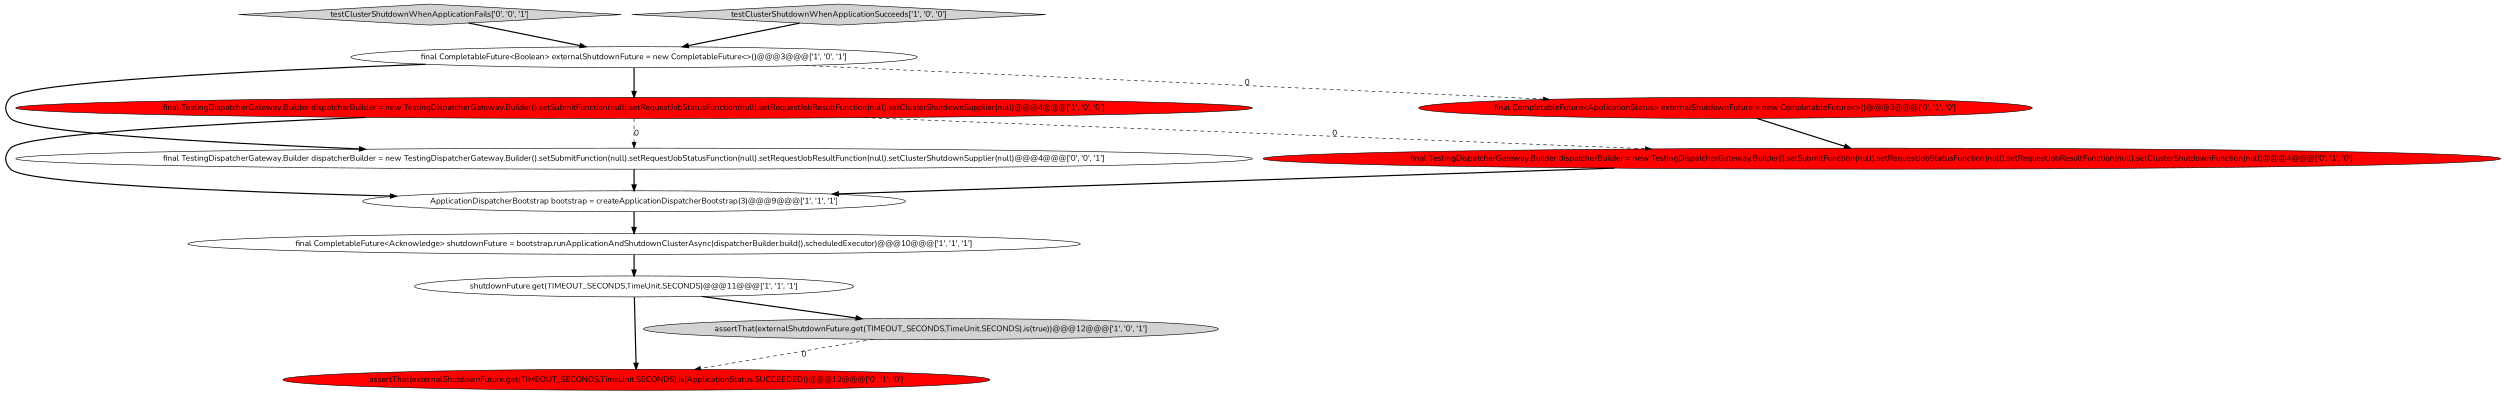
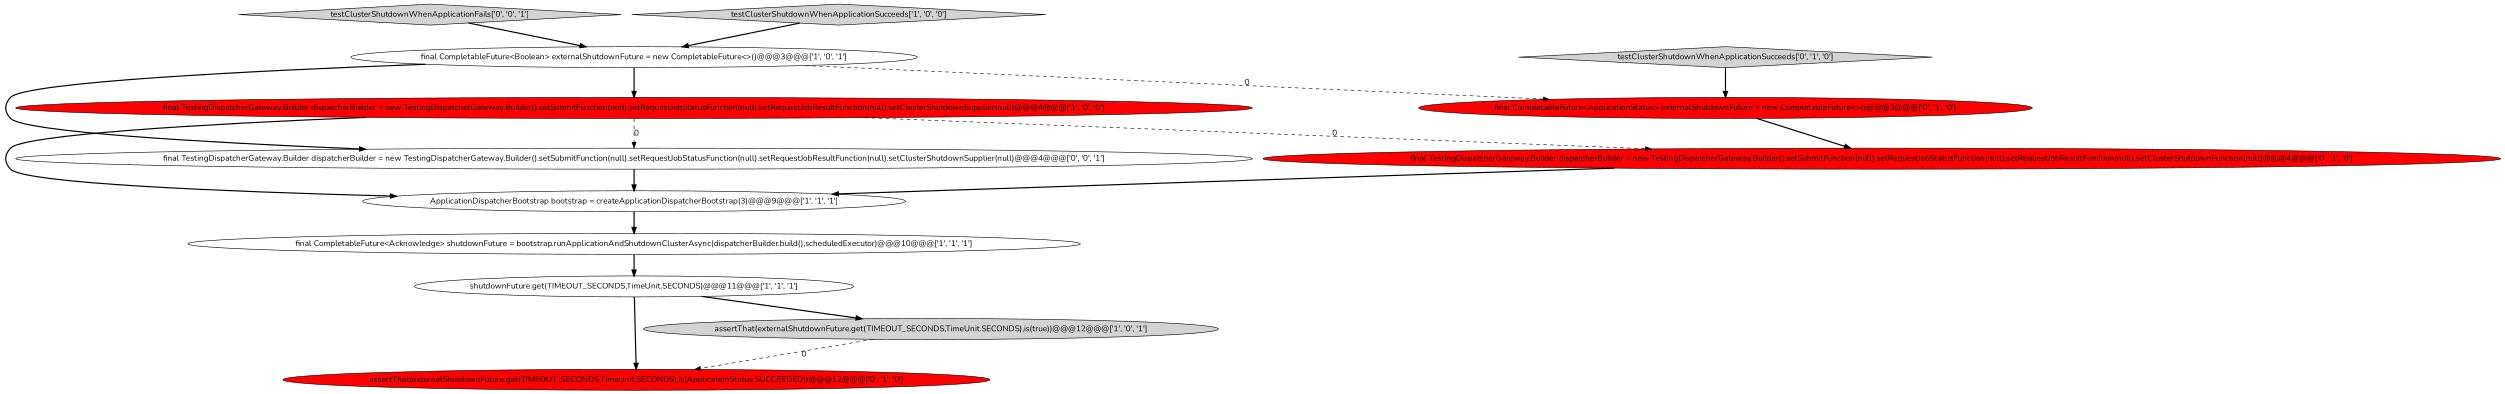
none -> (1726, 57)
